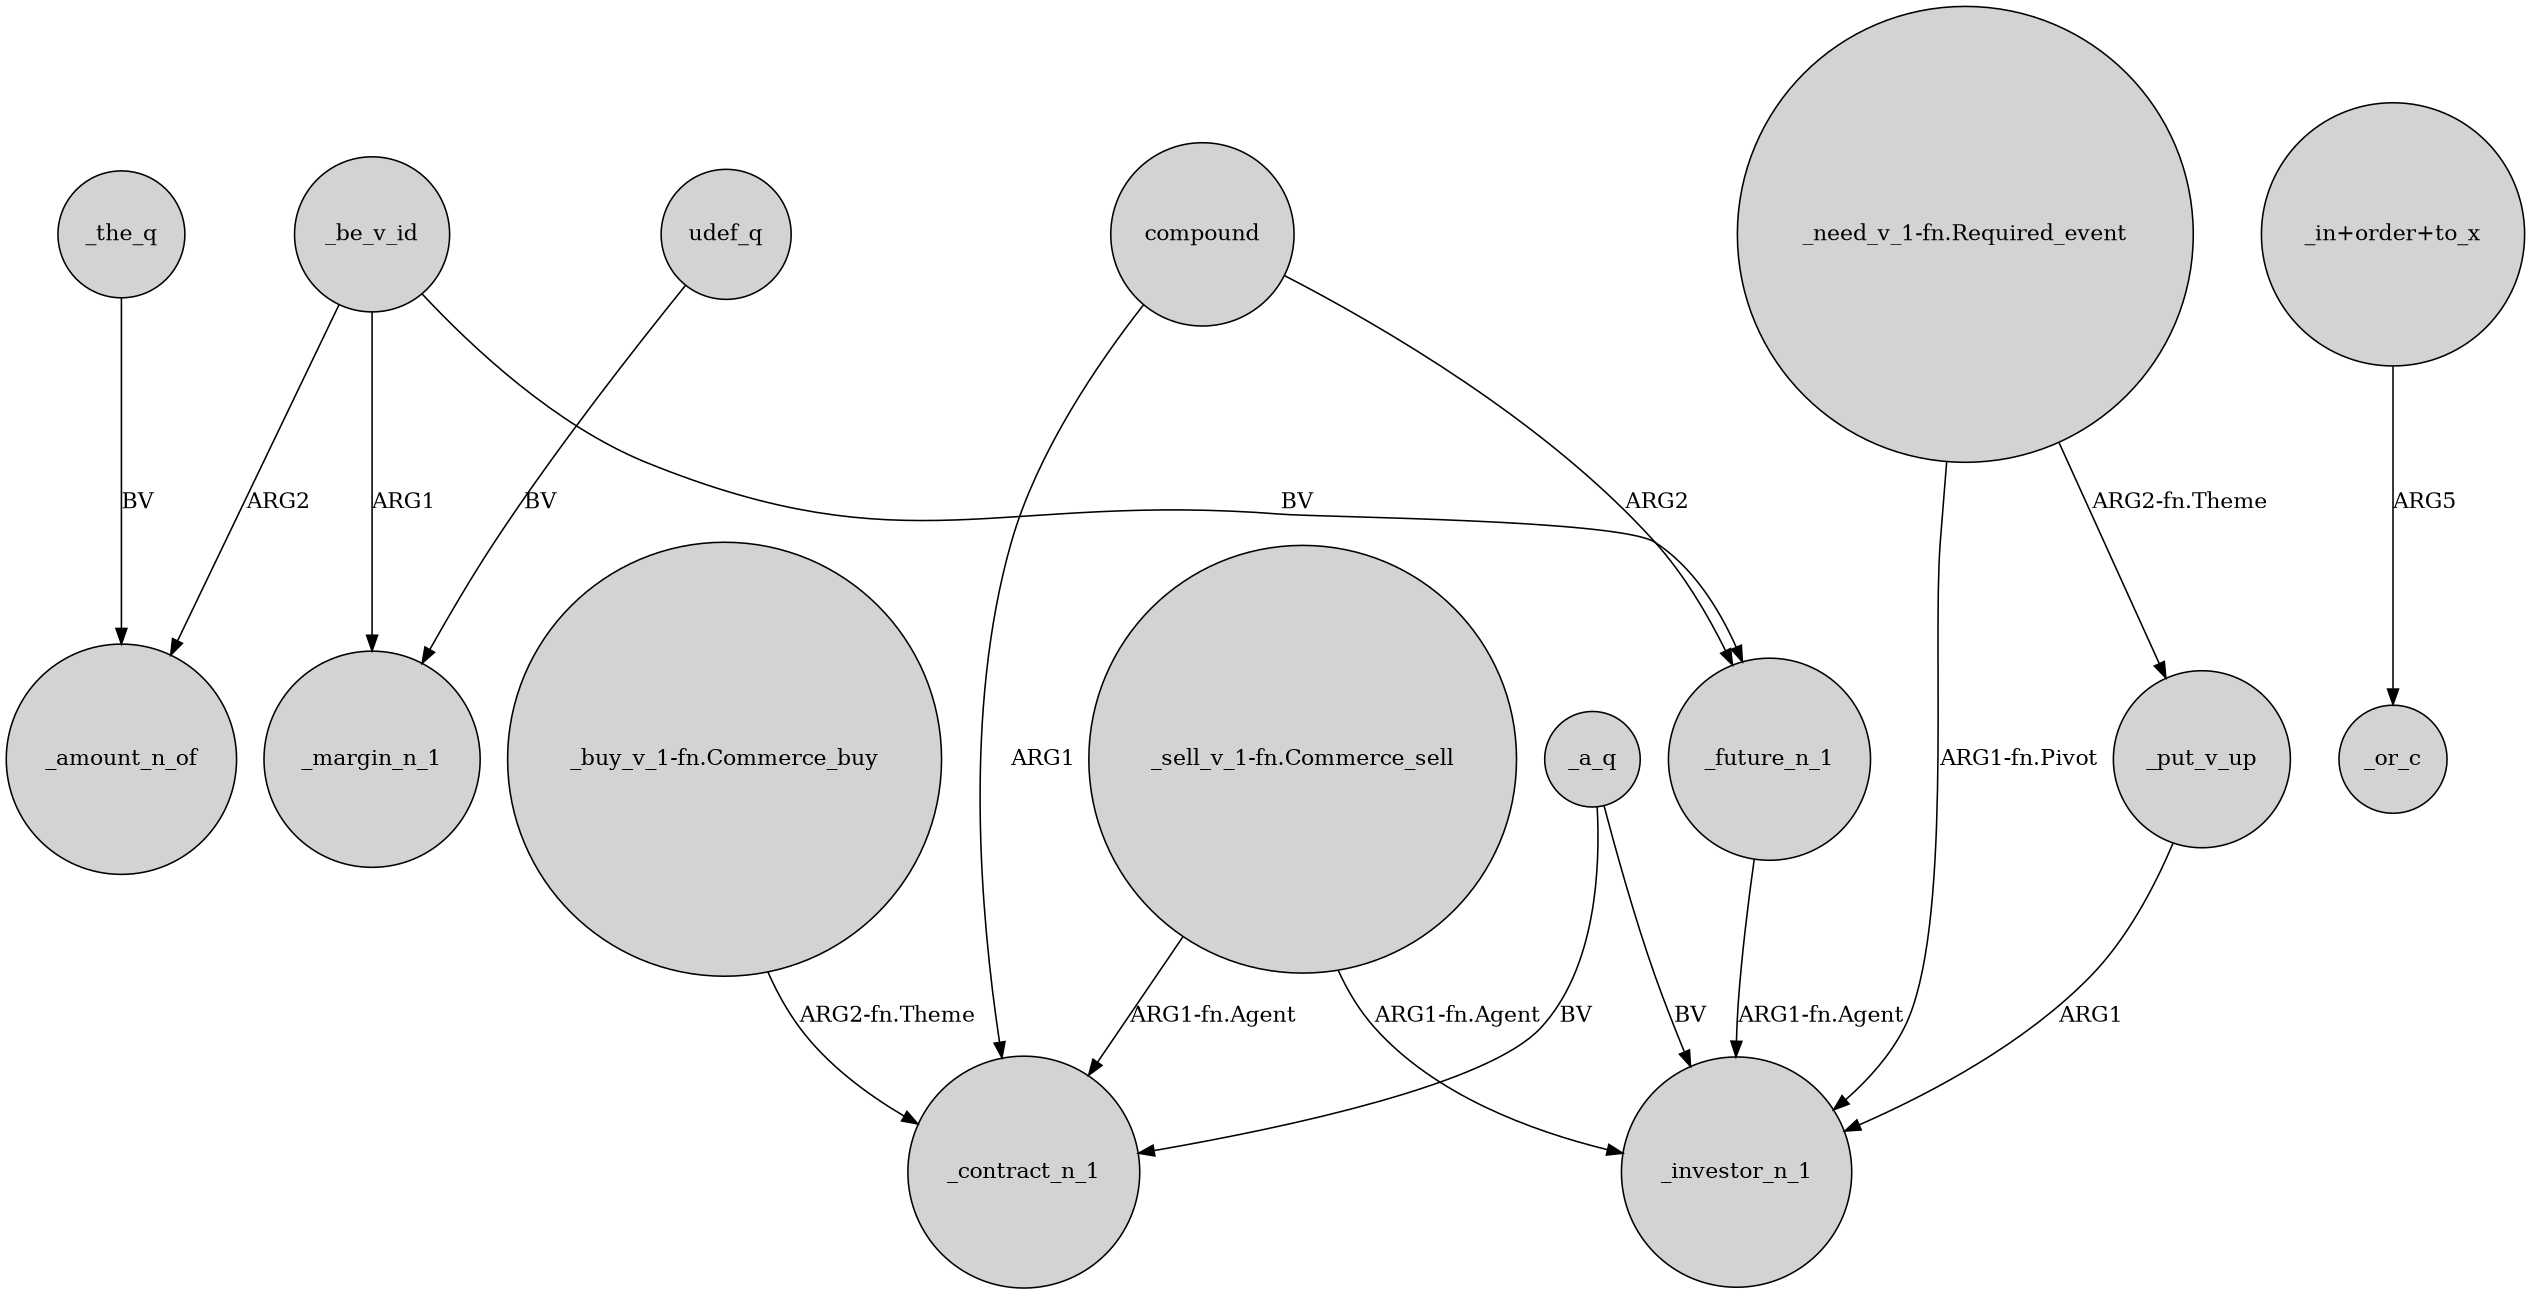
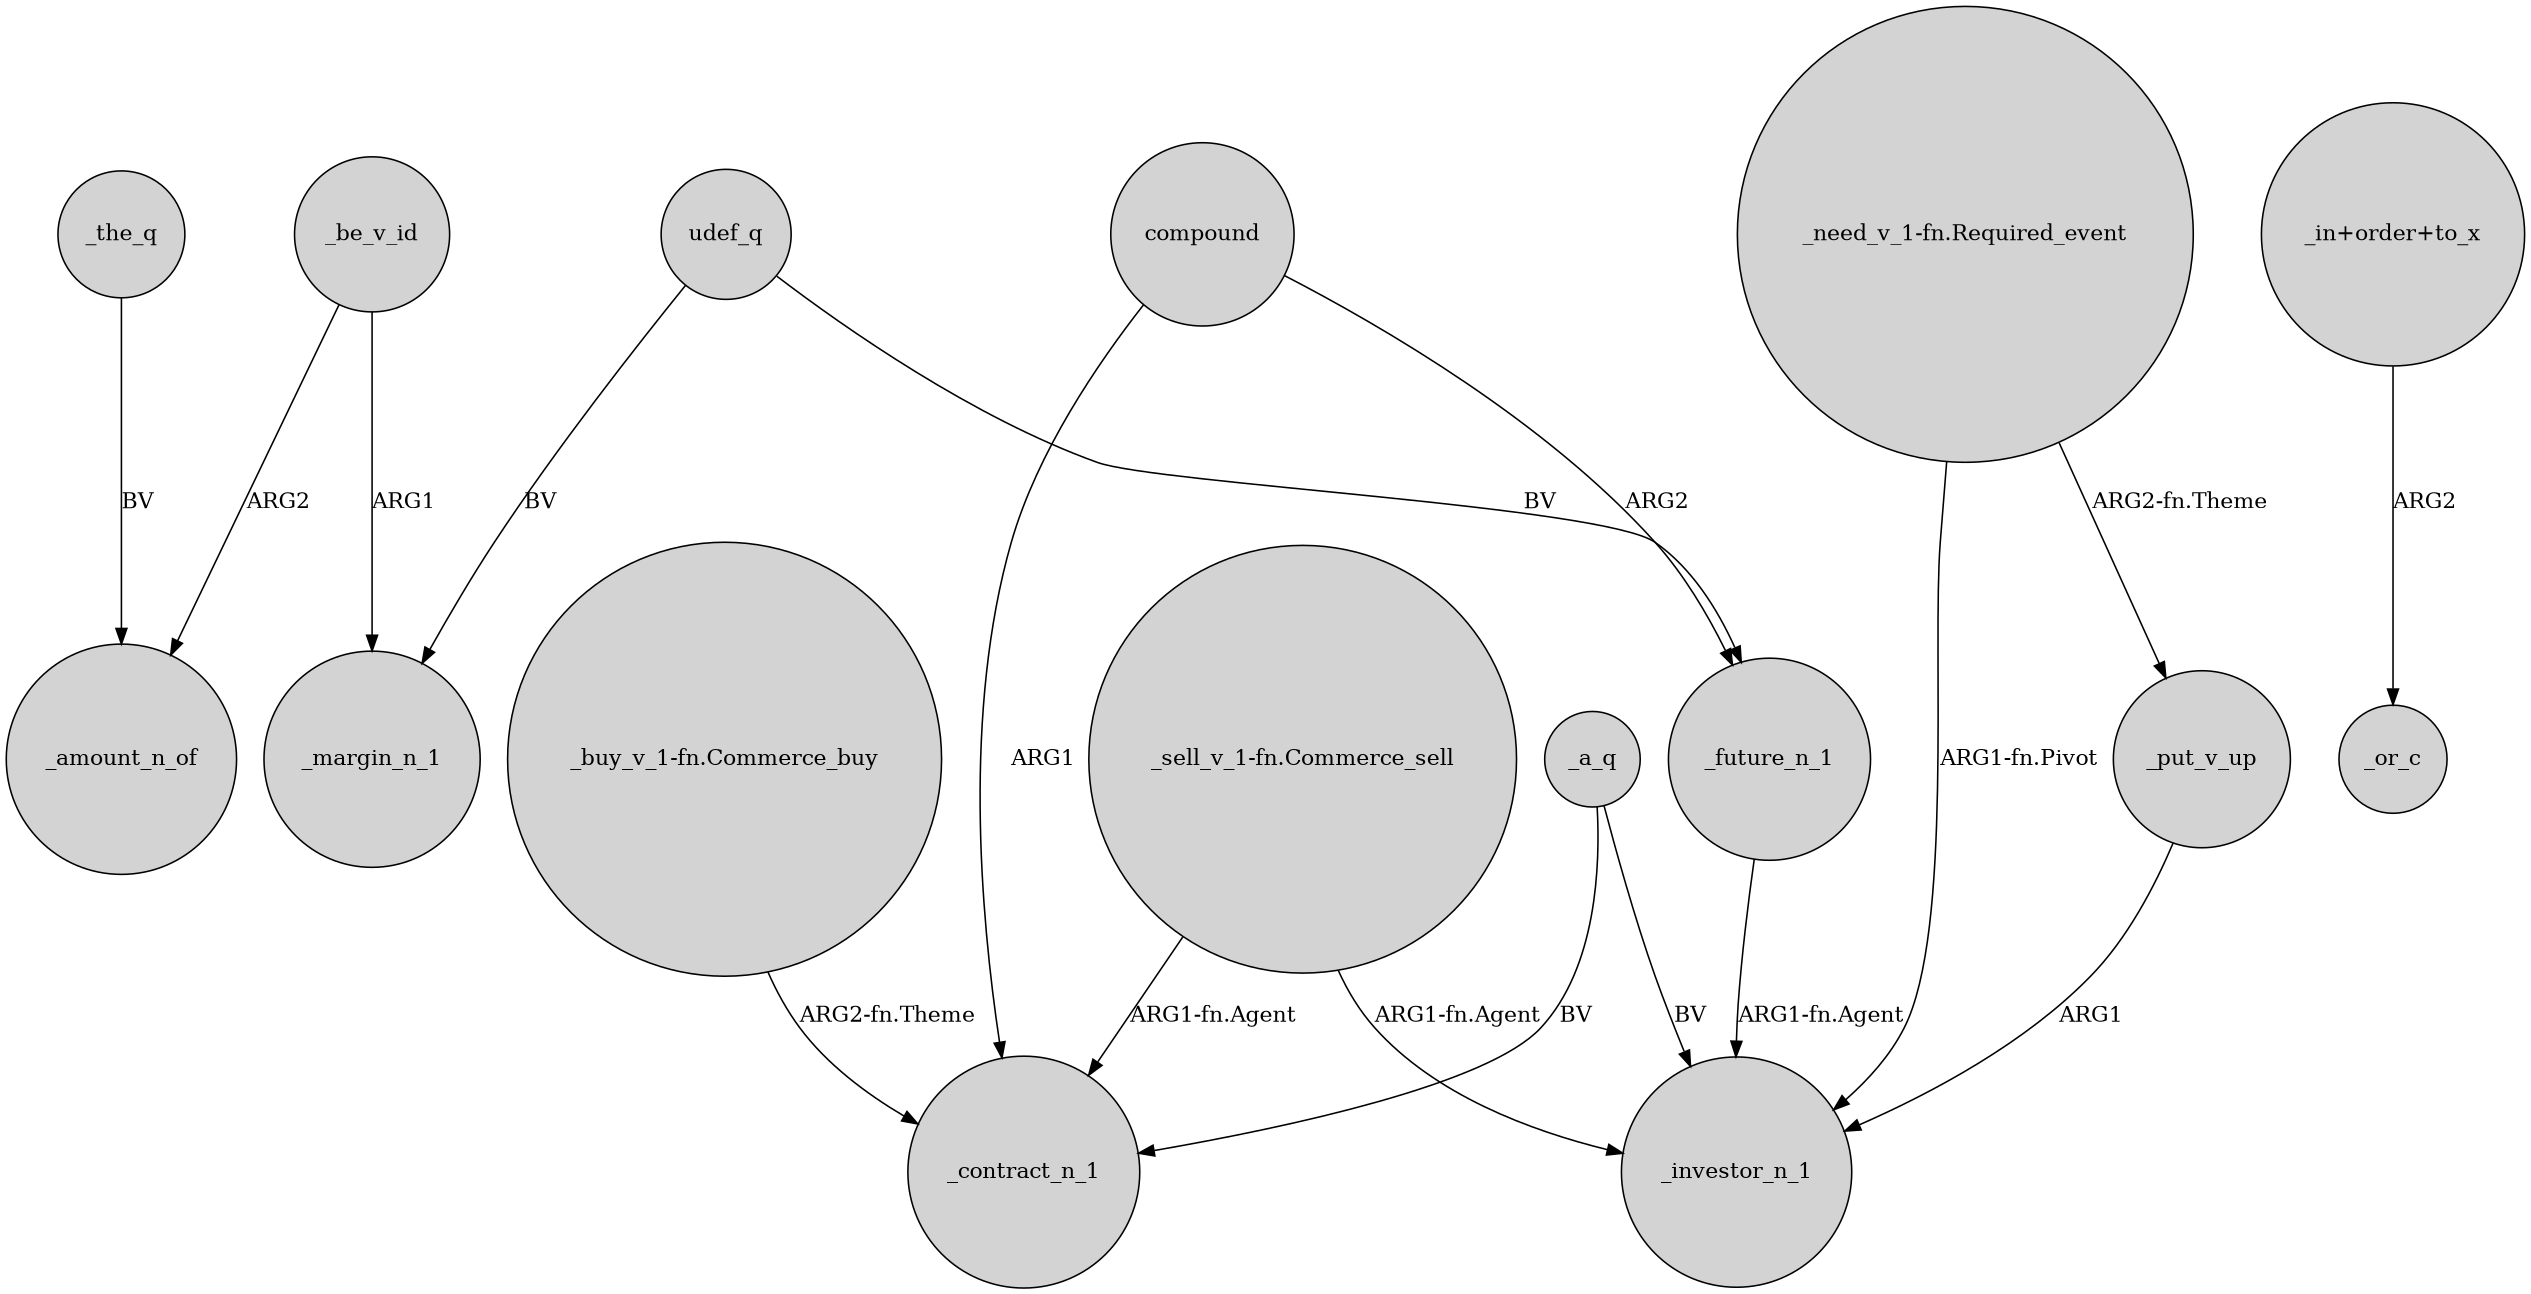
(2425, 502) -> (2425, 502)
(1074, 513) -> (1259, 485)
